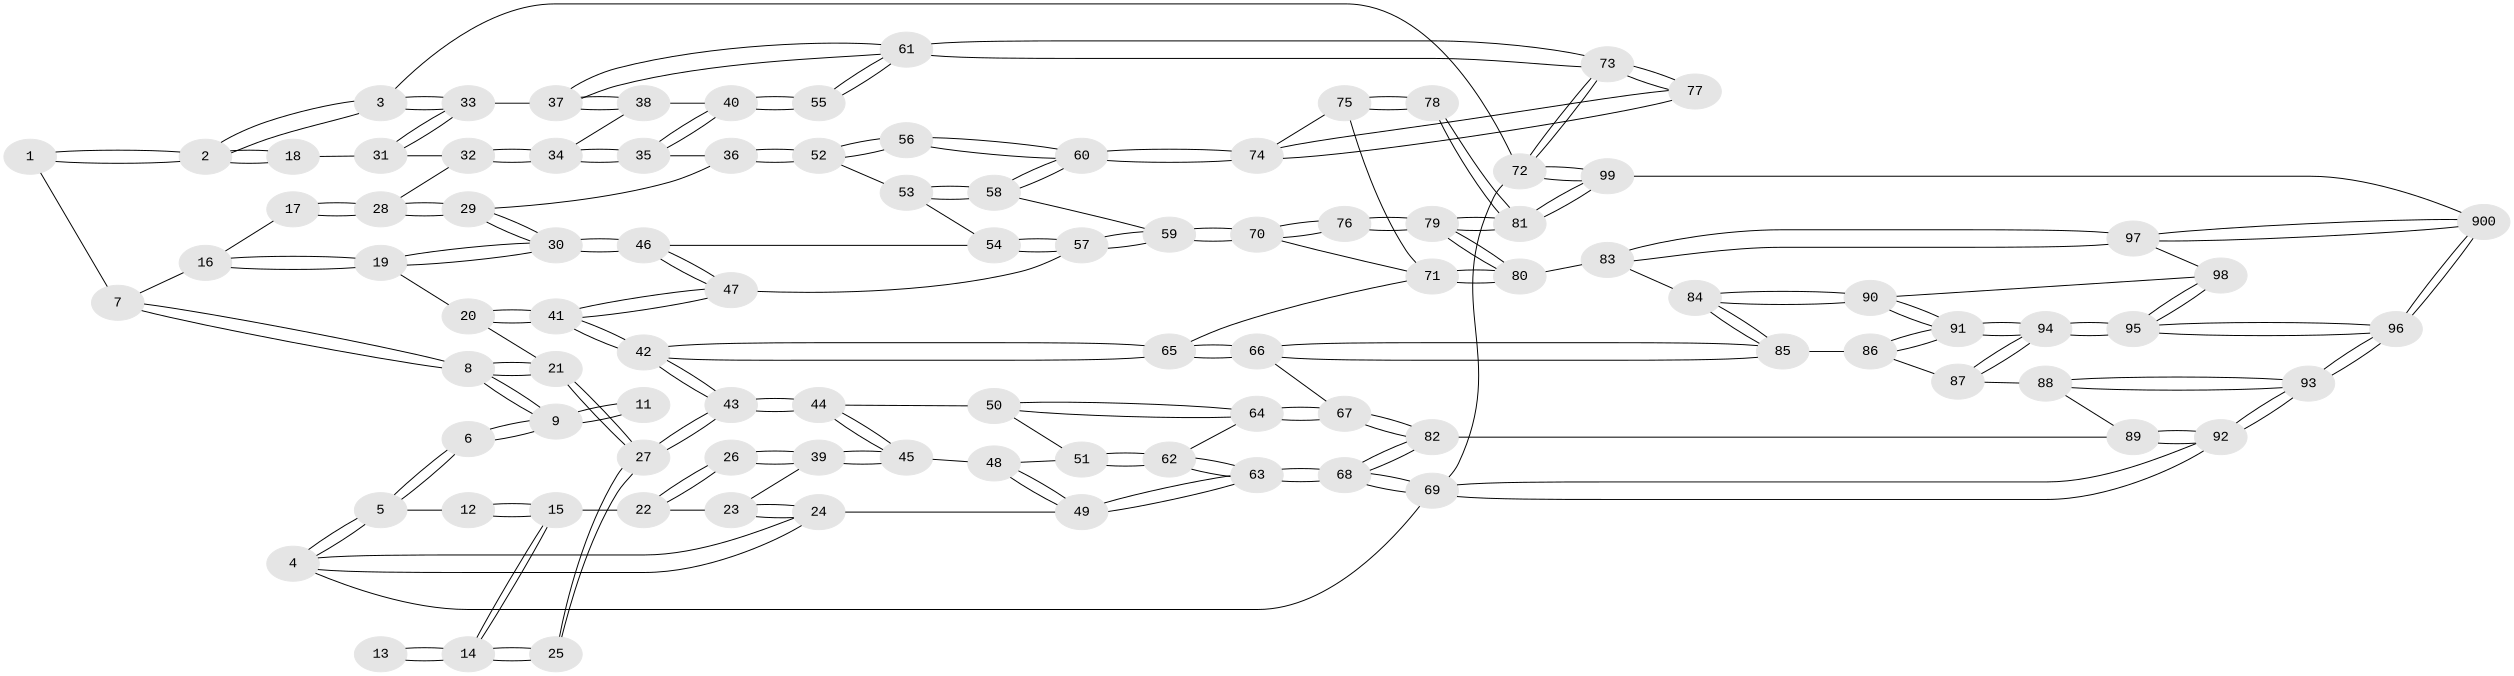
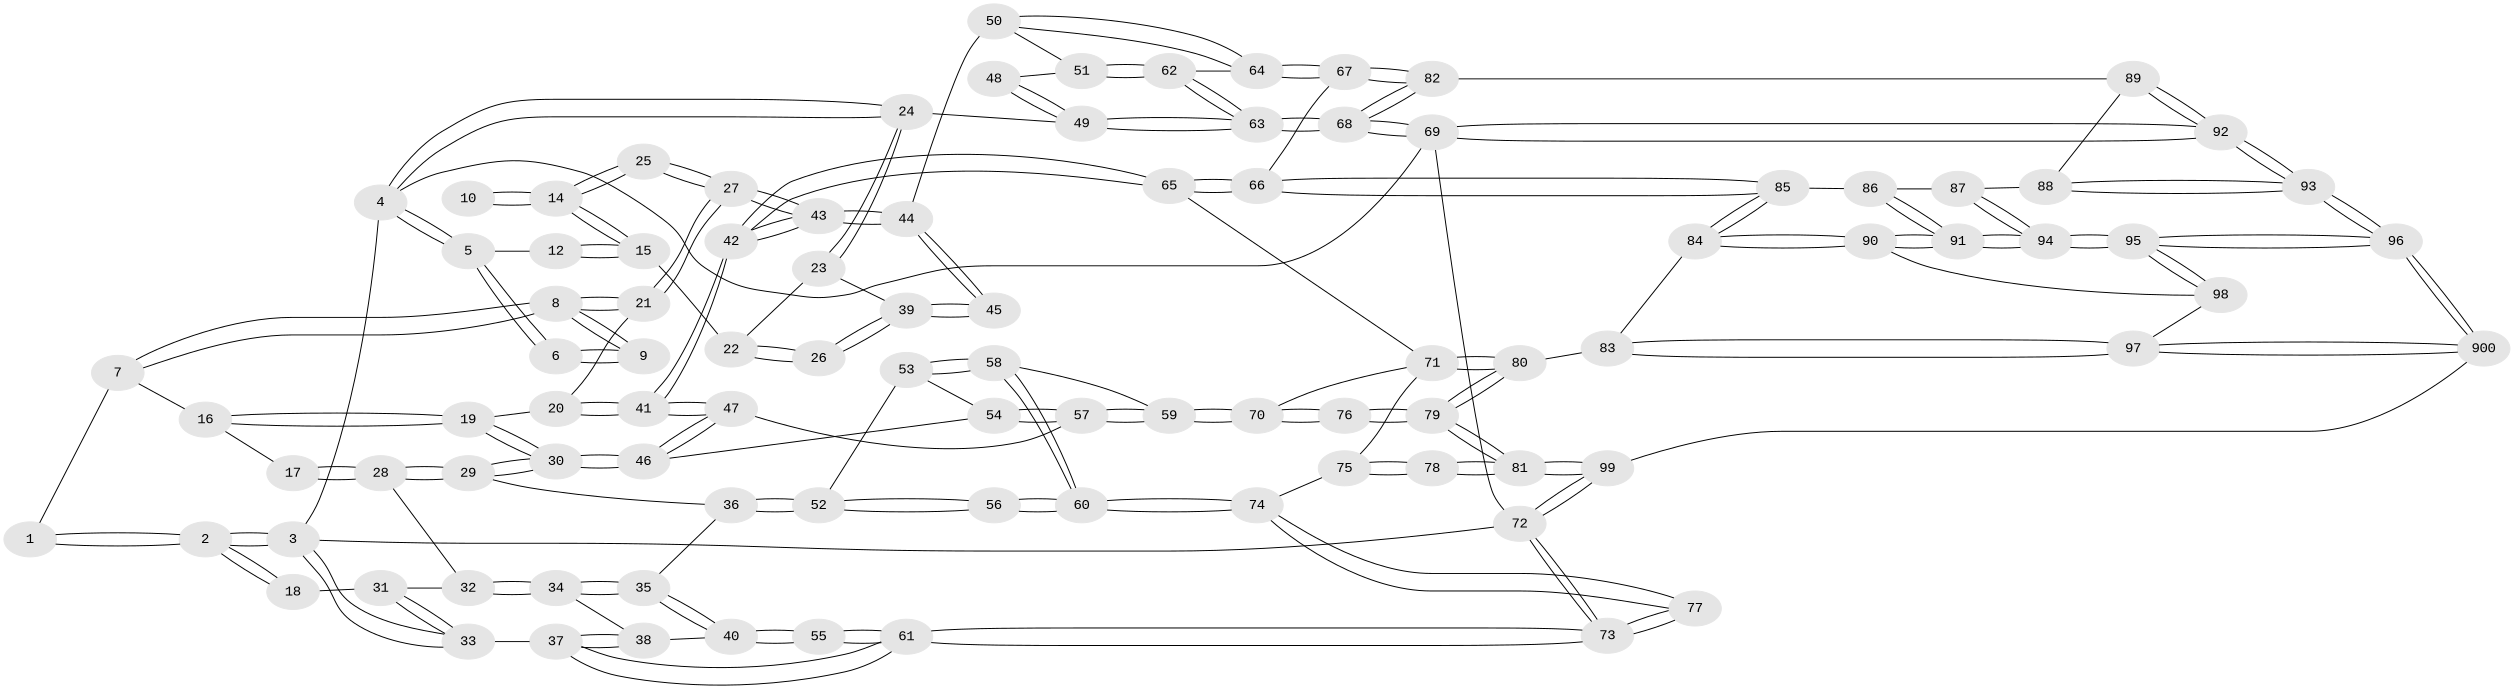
none -> (356, 376)
(644, 405) -> none
(950, 461) -> none
(381, 654) -> (468, 199)
